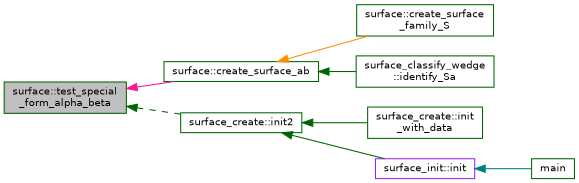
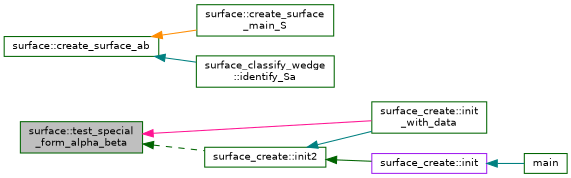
(425, 20) -> (265, 20)
(343, 72) -> (181, 60)
(156, 84) -> (262, 127)
(340, 123) -> (345, 138)
(425, 169) -> (429, 163)
